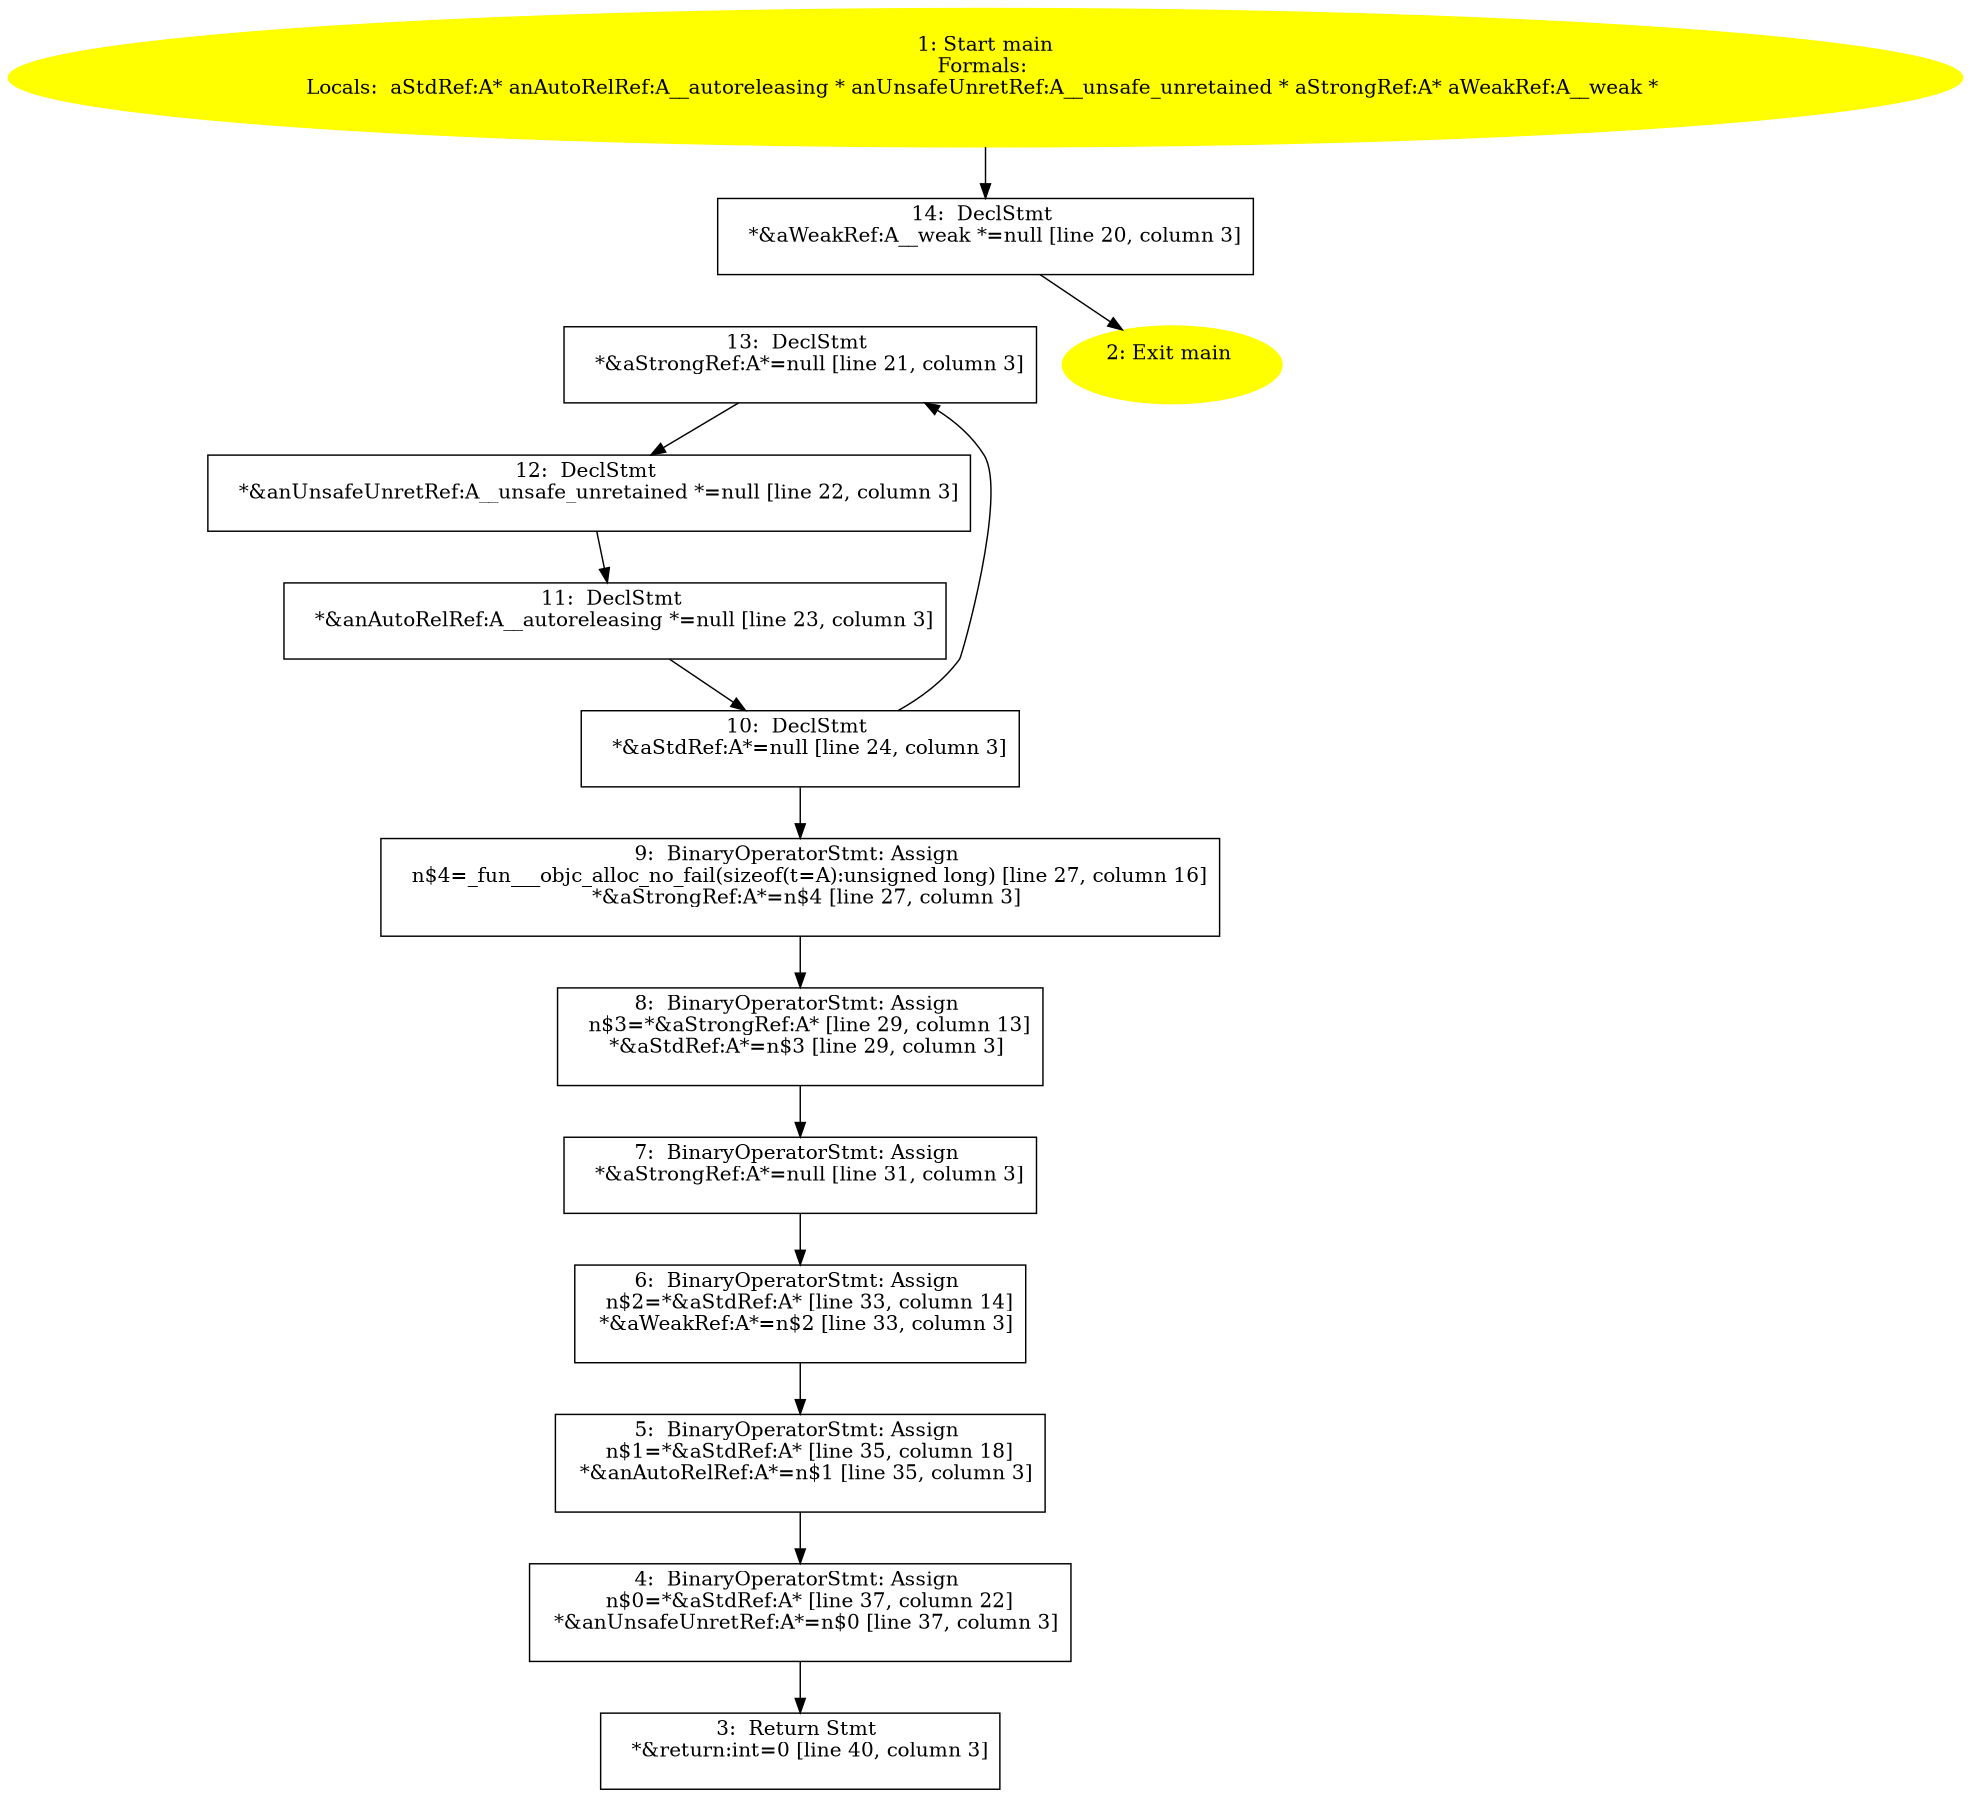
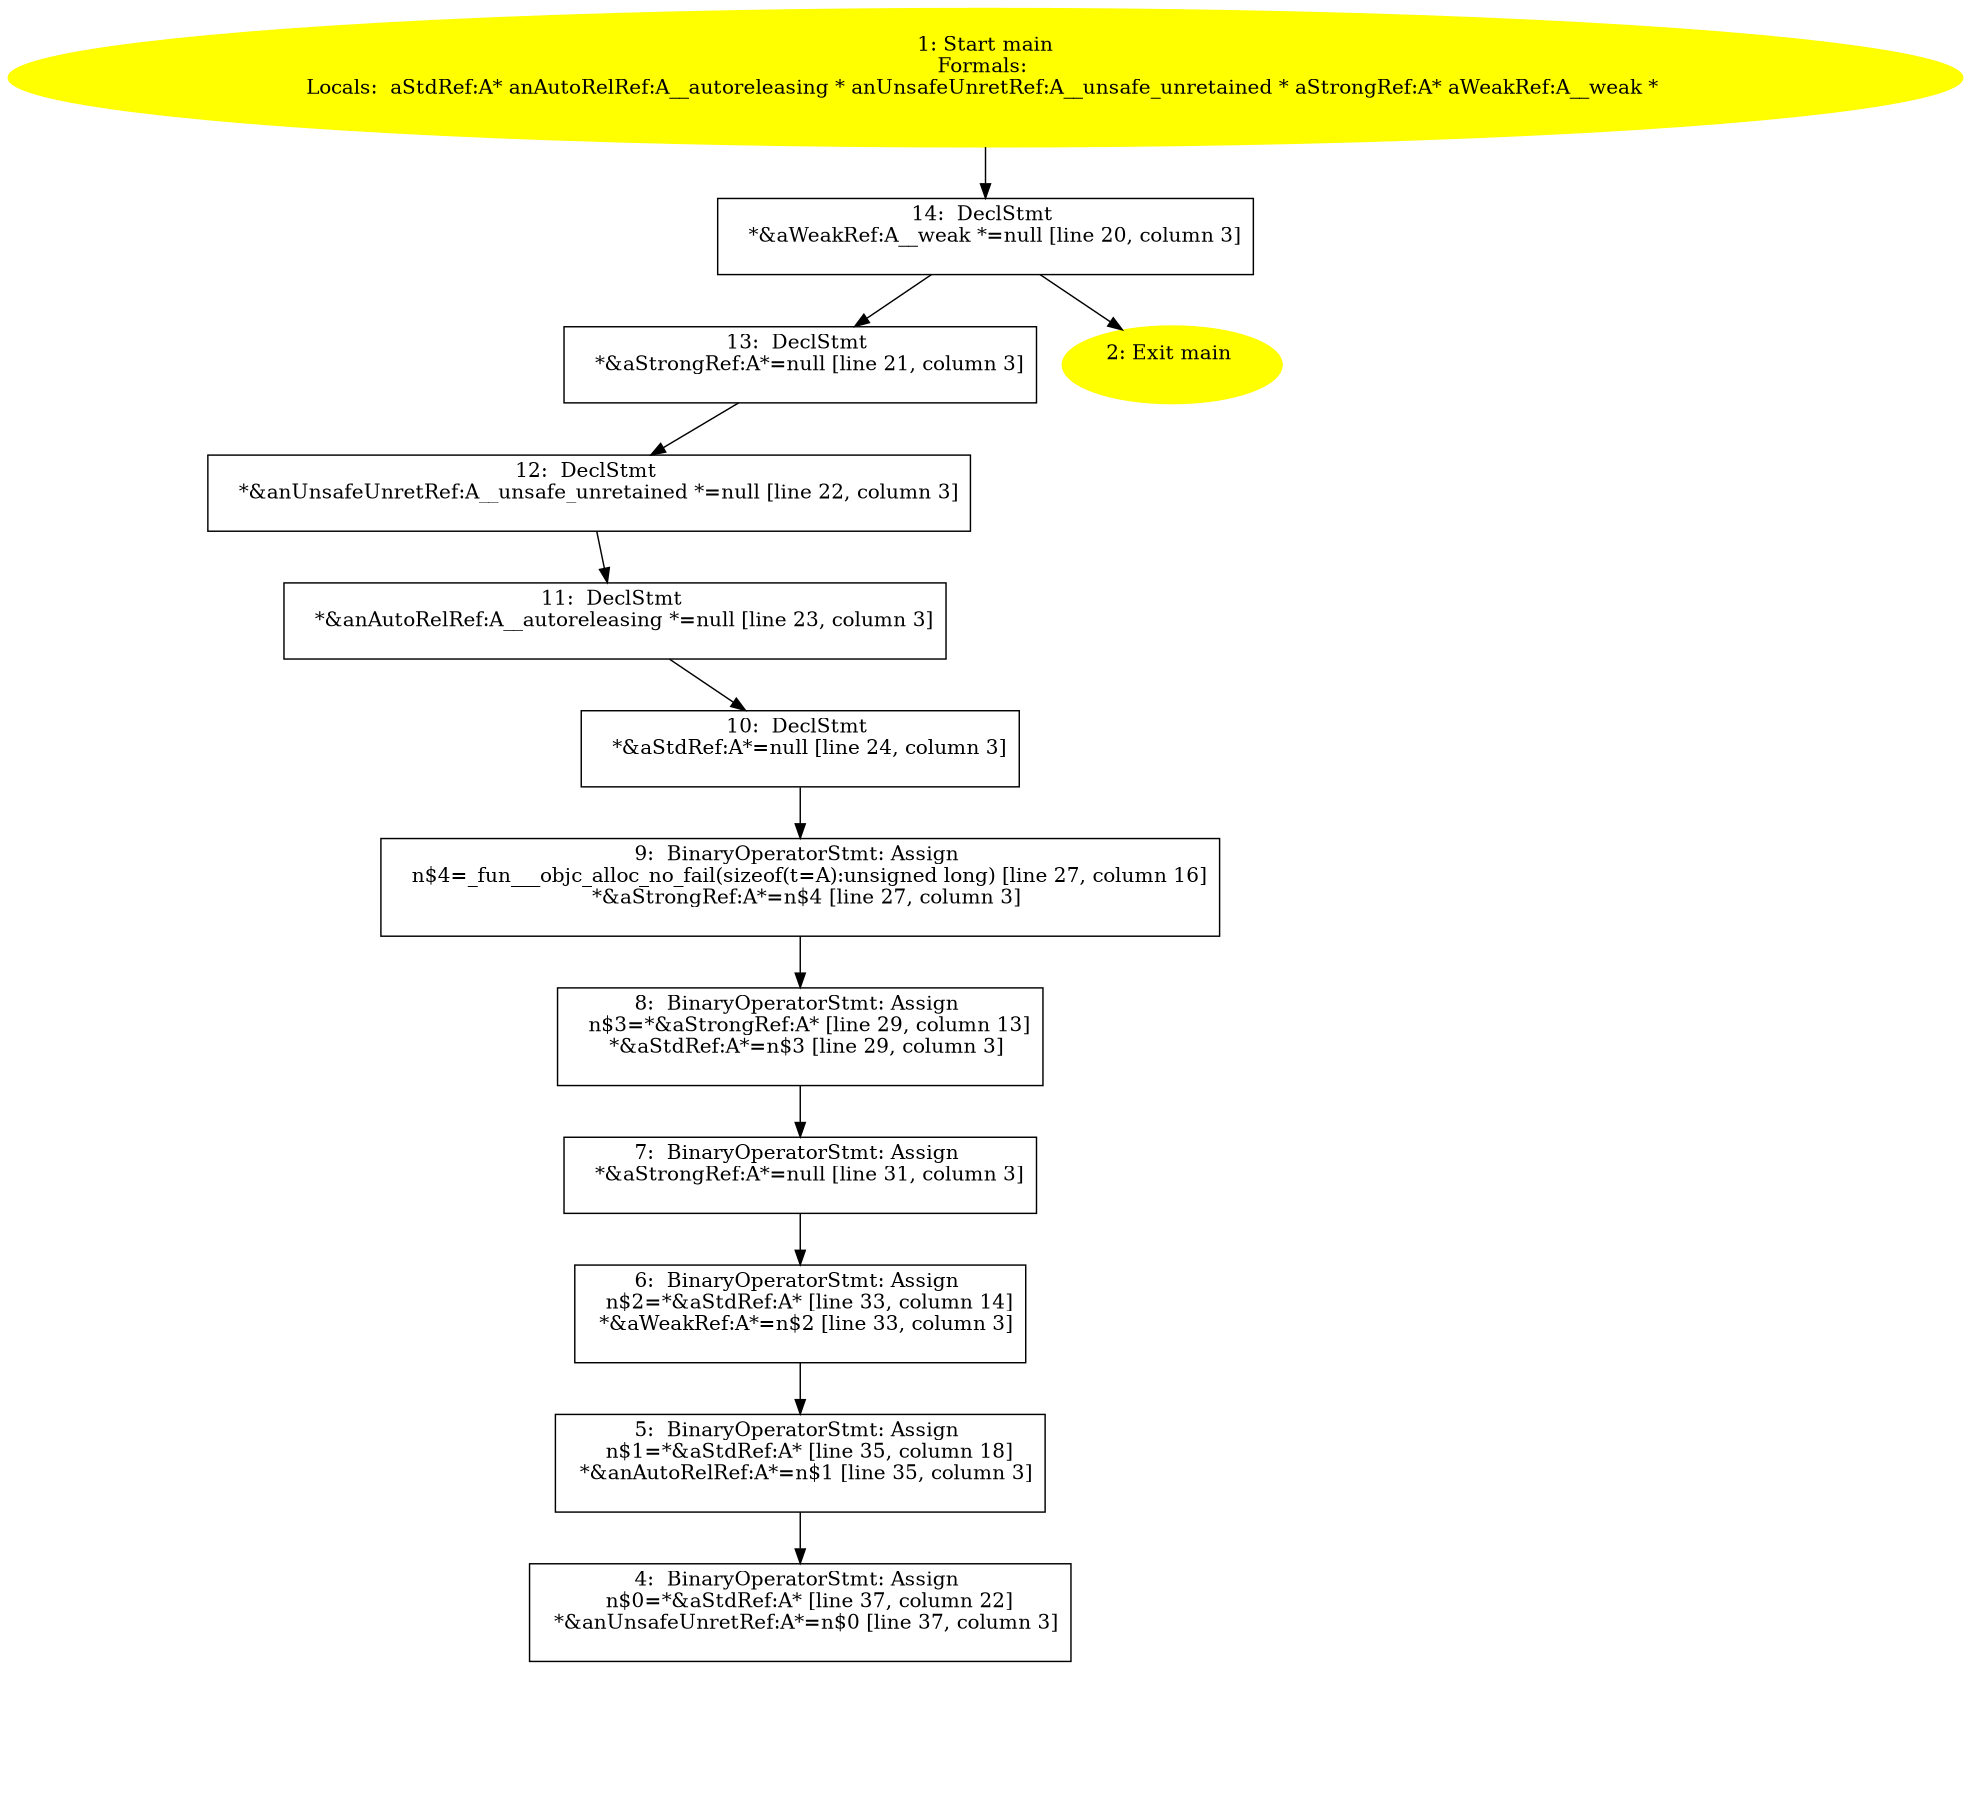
(983, 566) -> (899, 296)
(800, 1751) -> none
